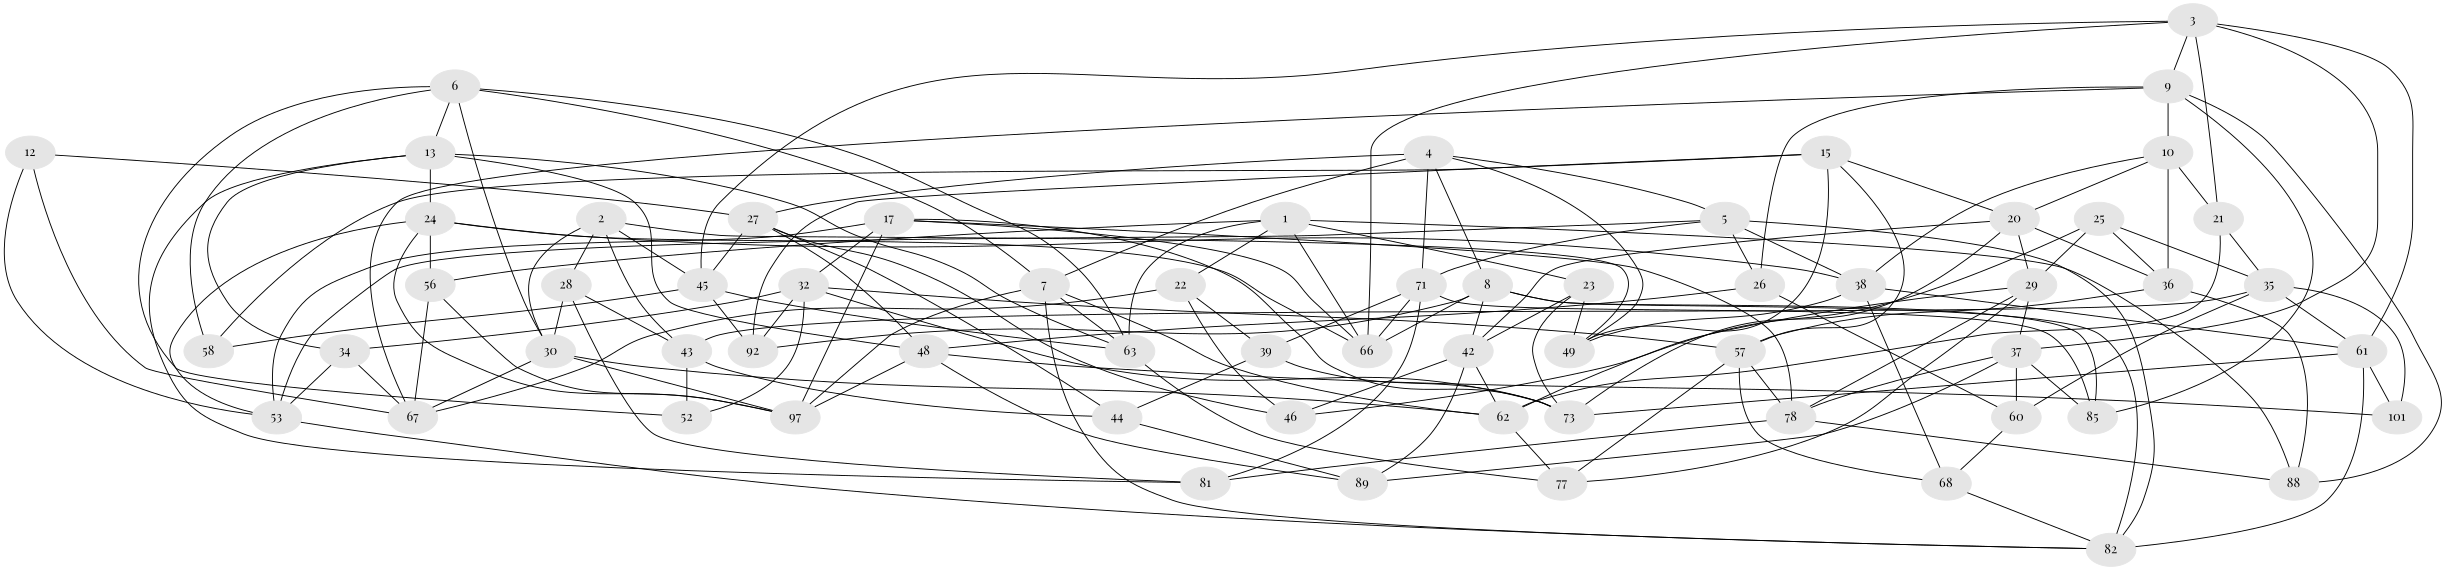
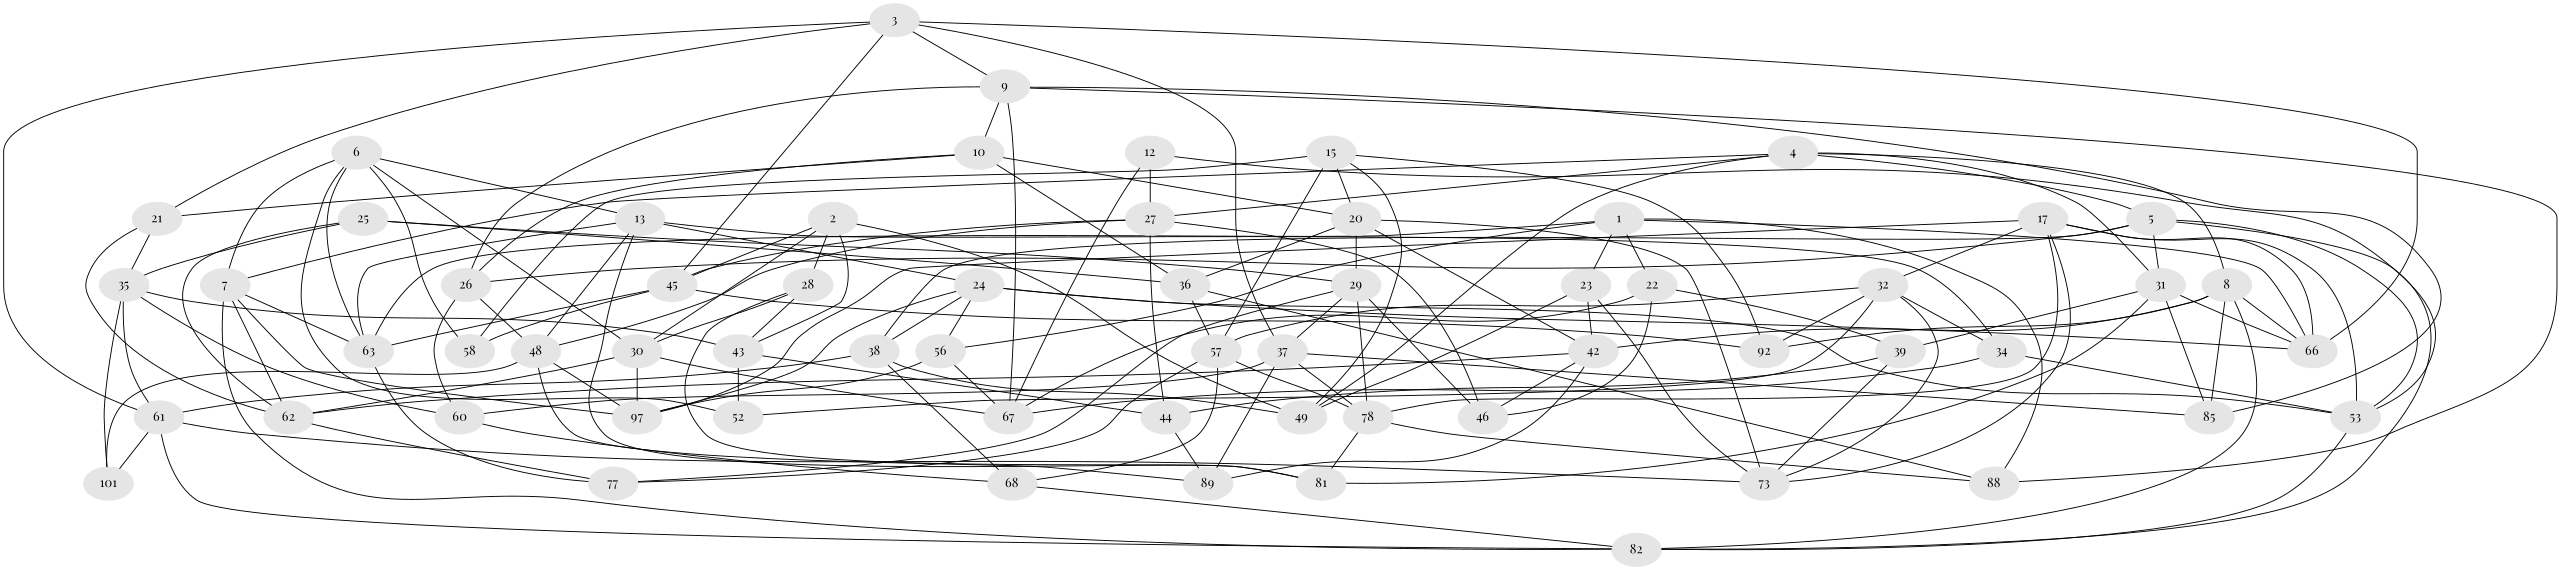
(2001, 194) -> (668, 182)
(1421, 285) -> (2161, 285)
